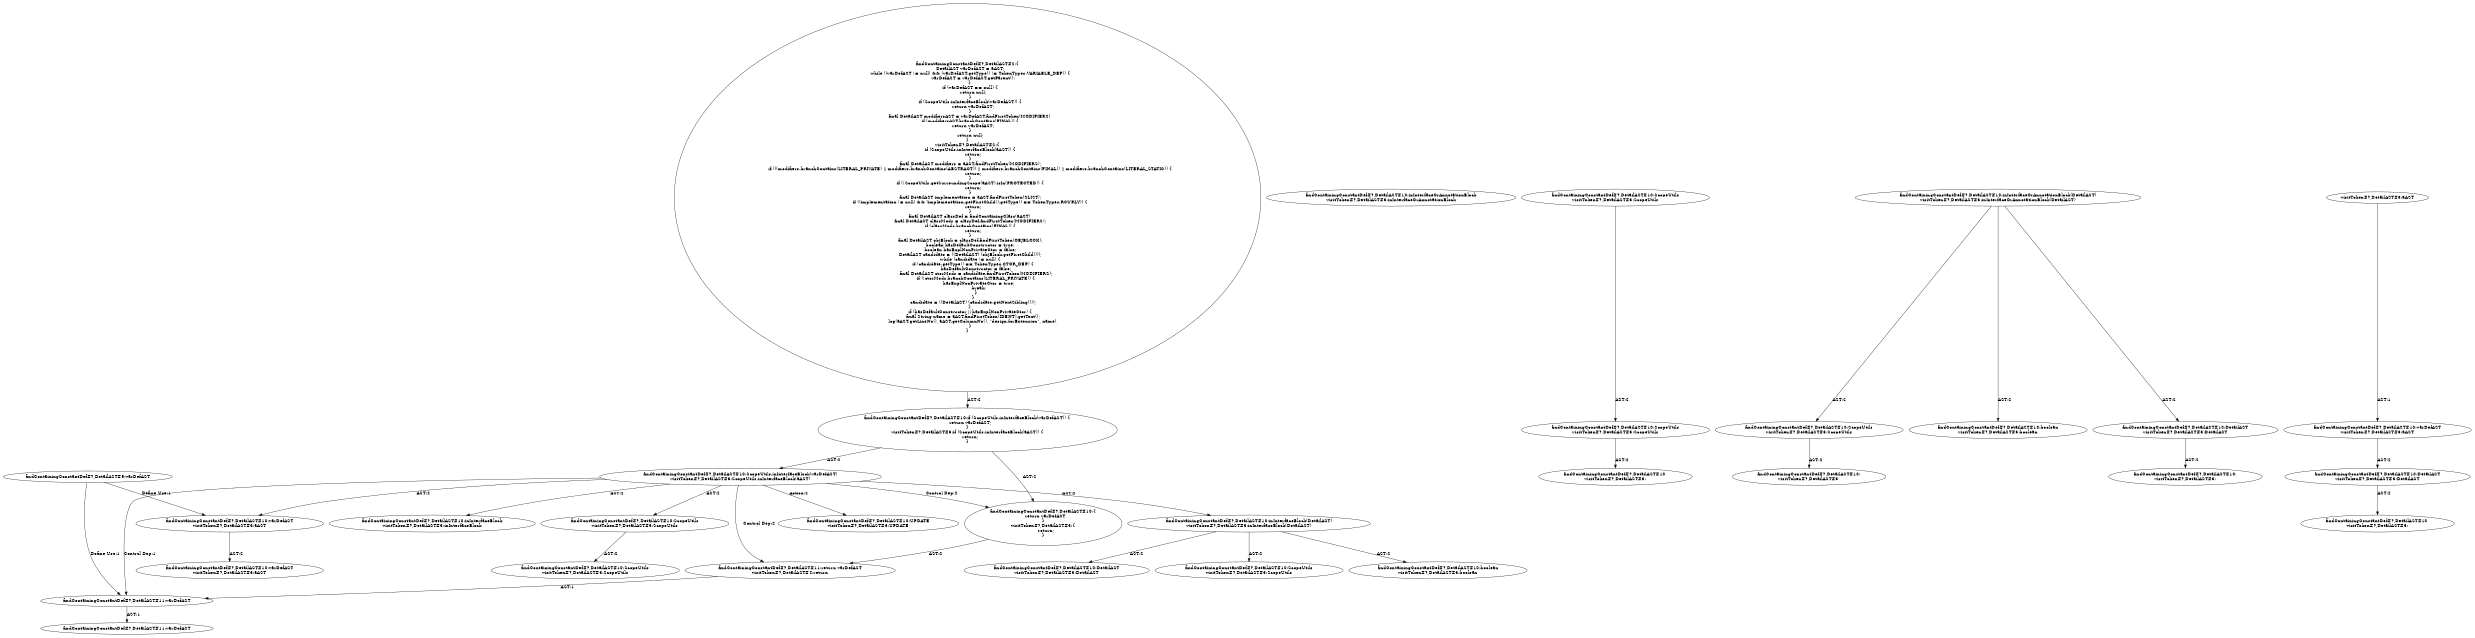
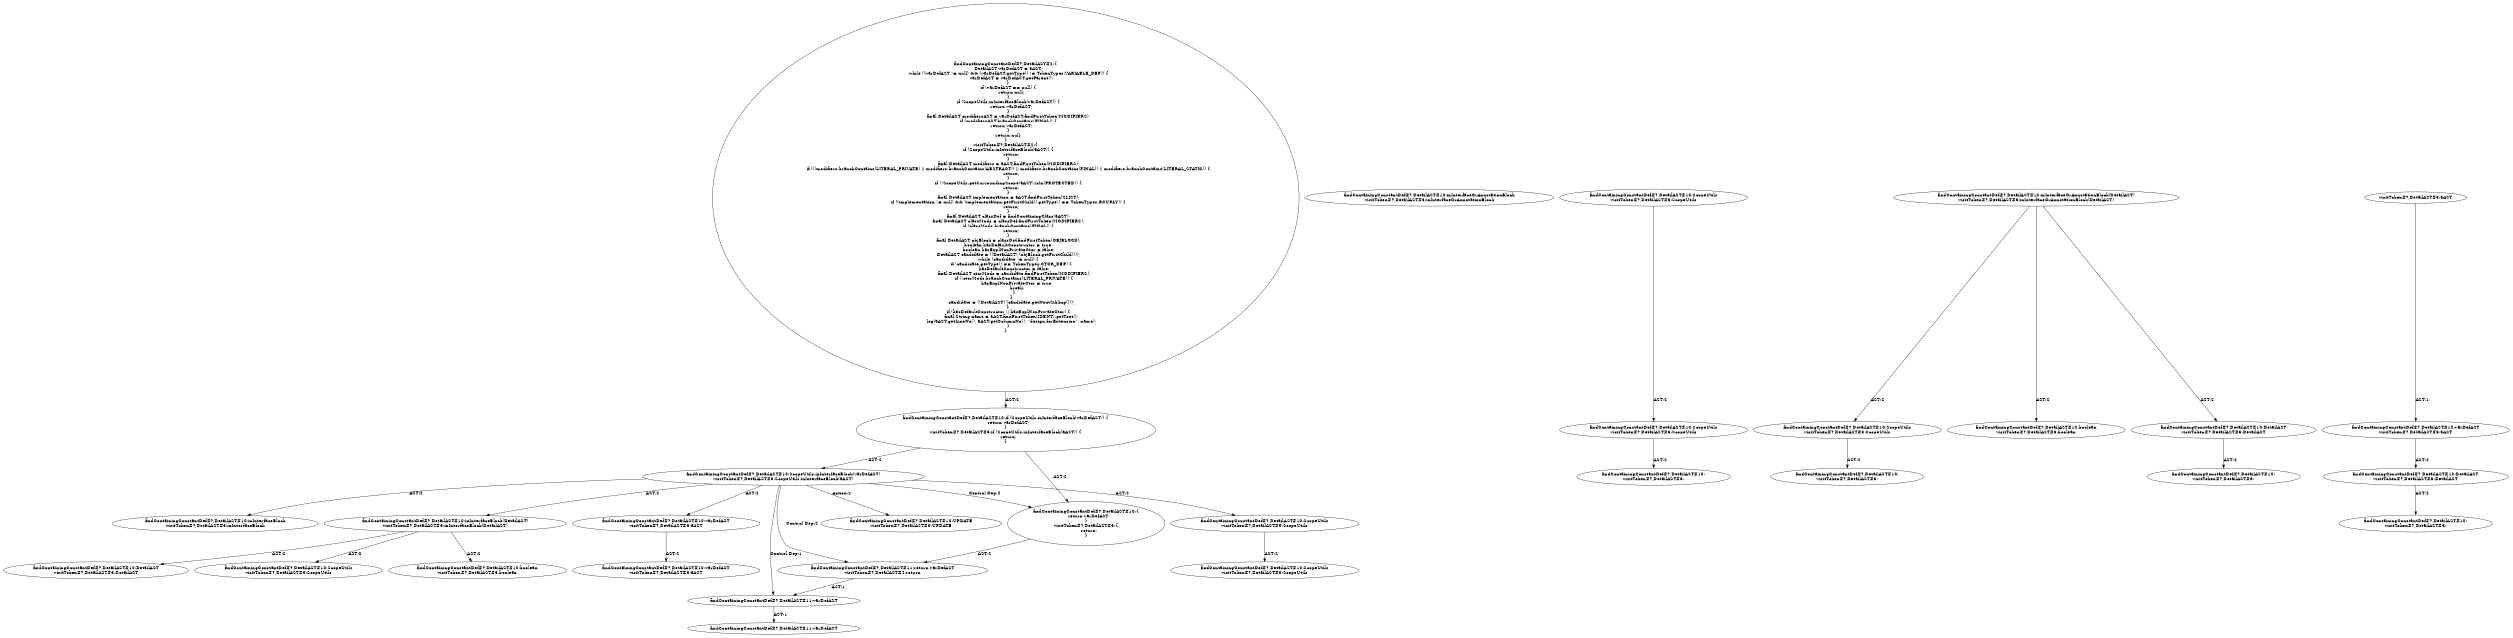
(88, 477) -> none
